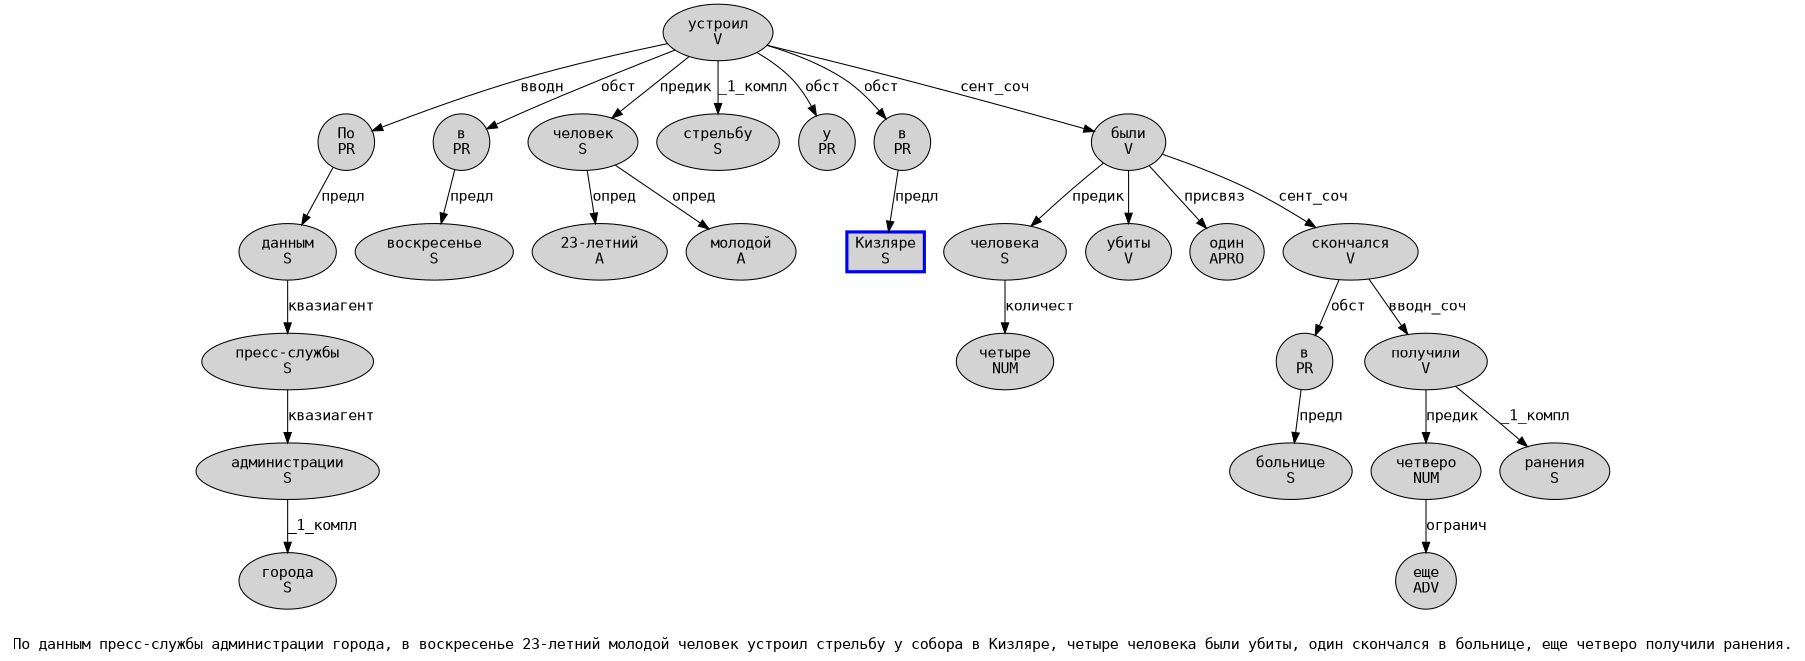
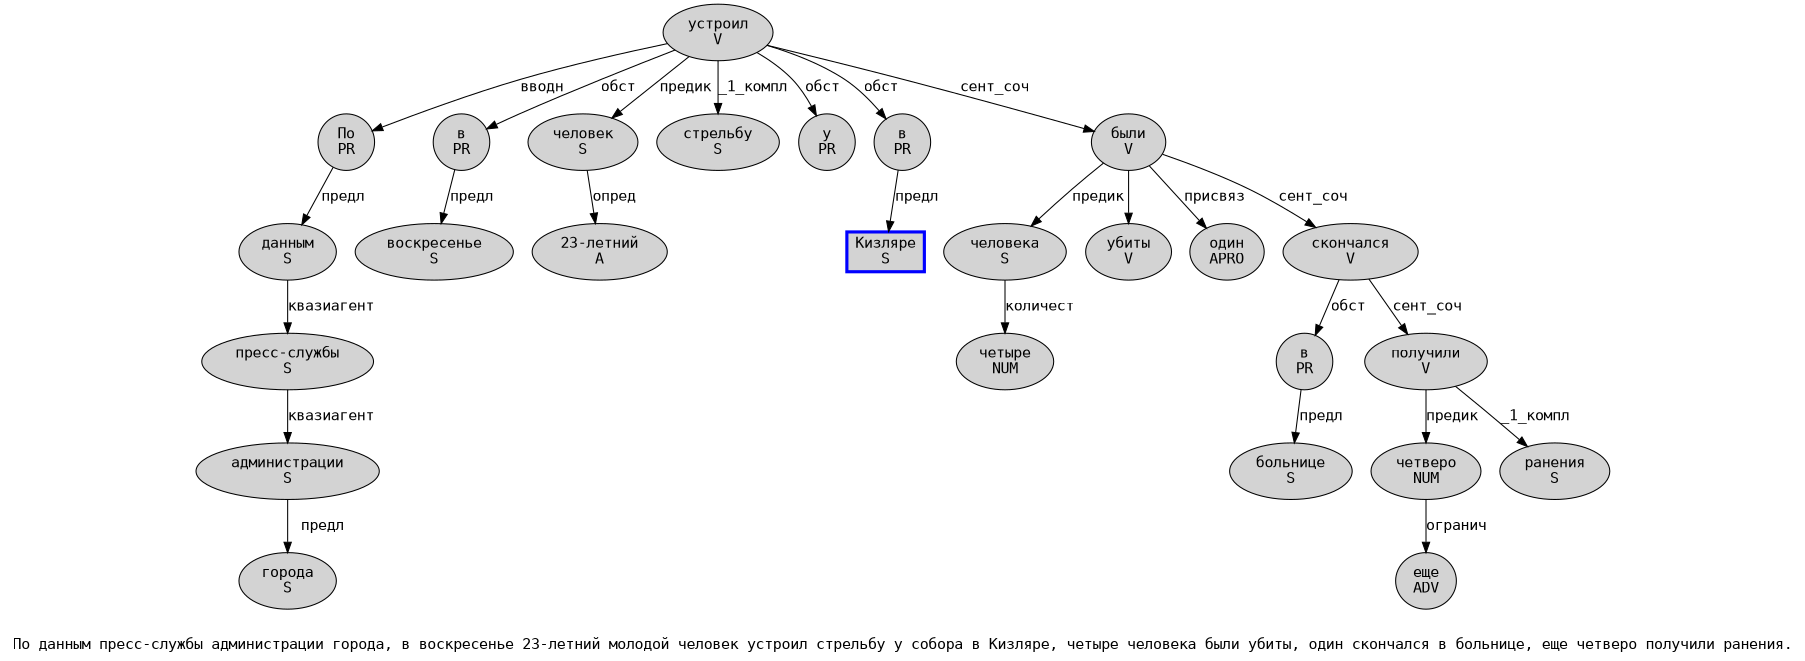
(741, 252) -> none
(1428, 307) -> (1428, 307)
(323, 526) -> (323, 526)
